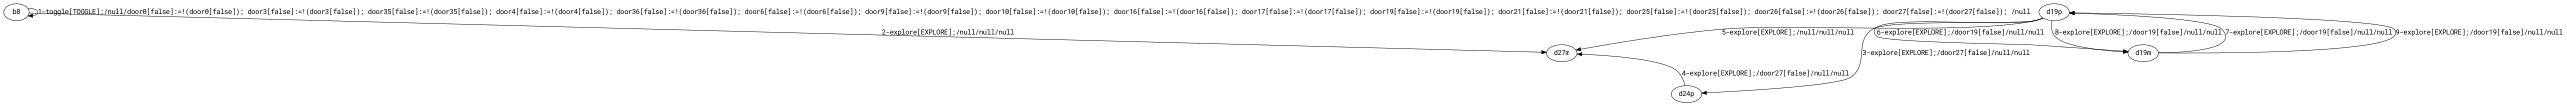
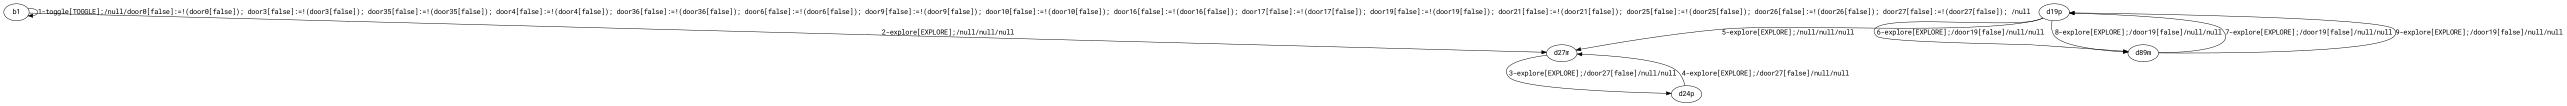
(16, 12) -> (16, 12)
(1864, 40) -> (1561, 88)
(2143, 53) -> (2143, 53)
